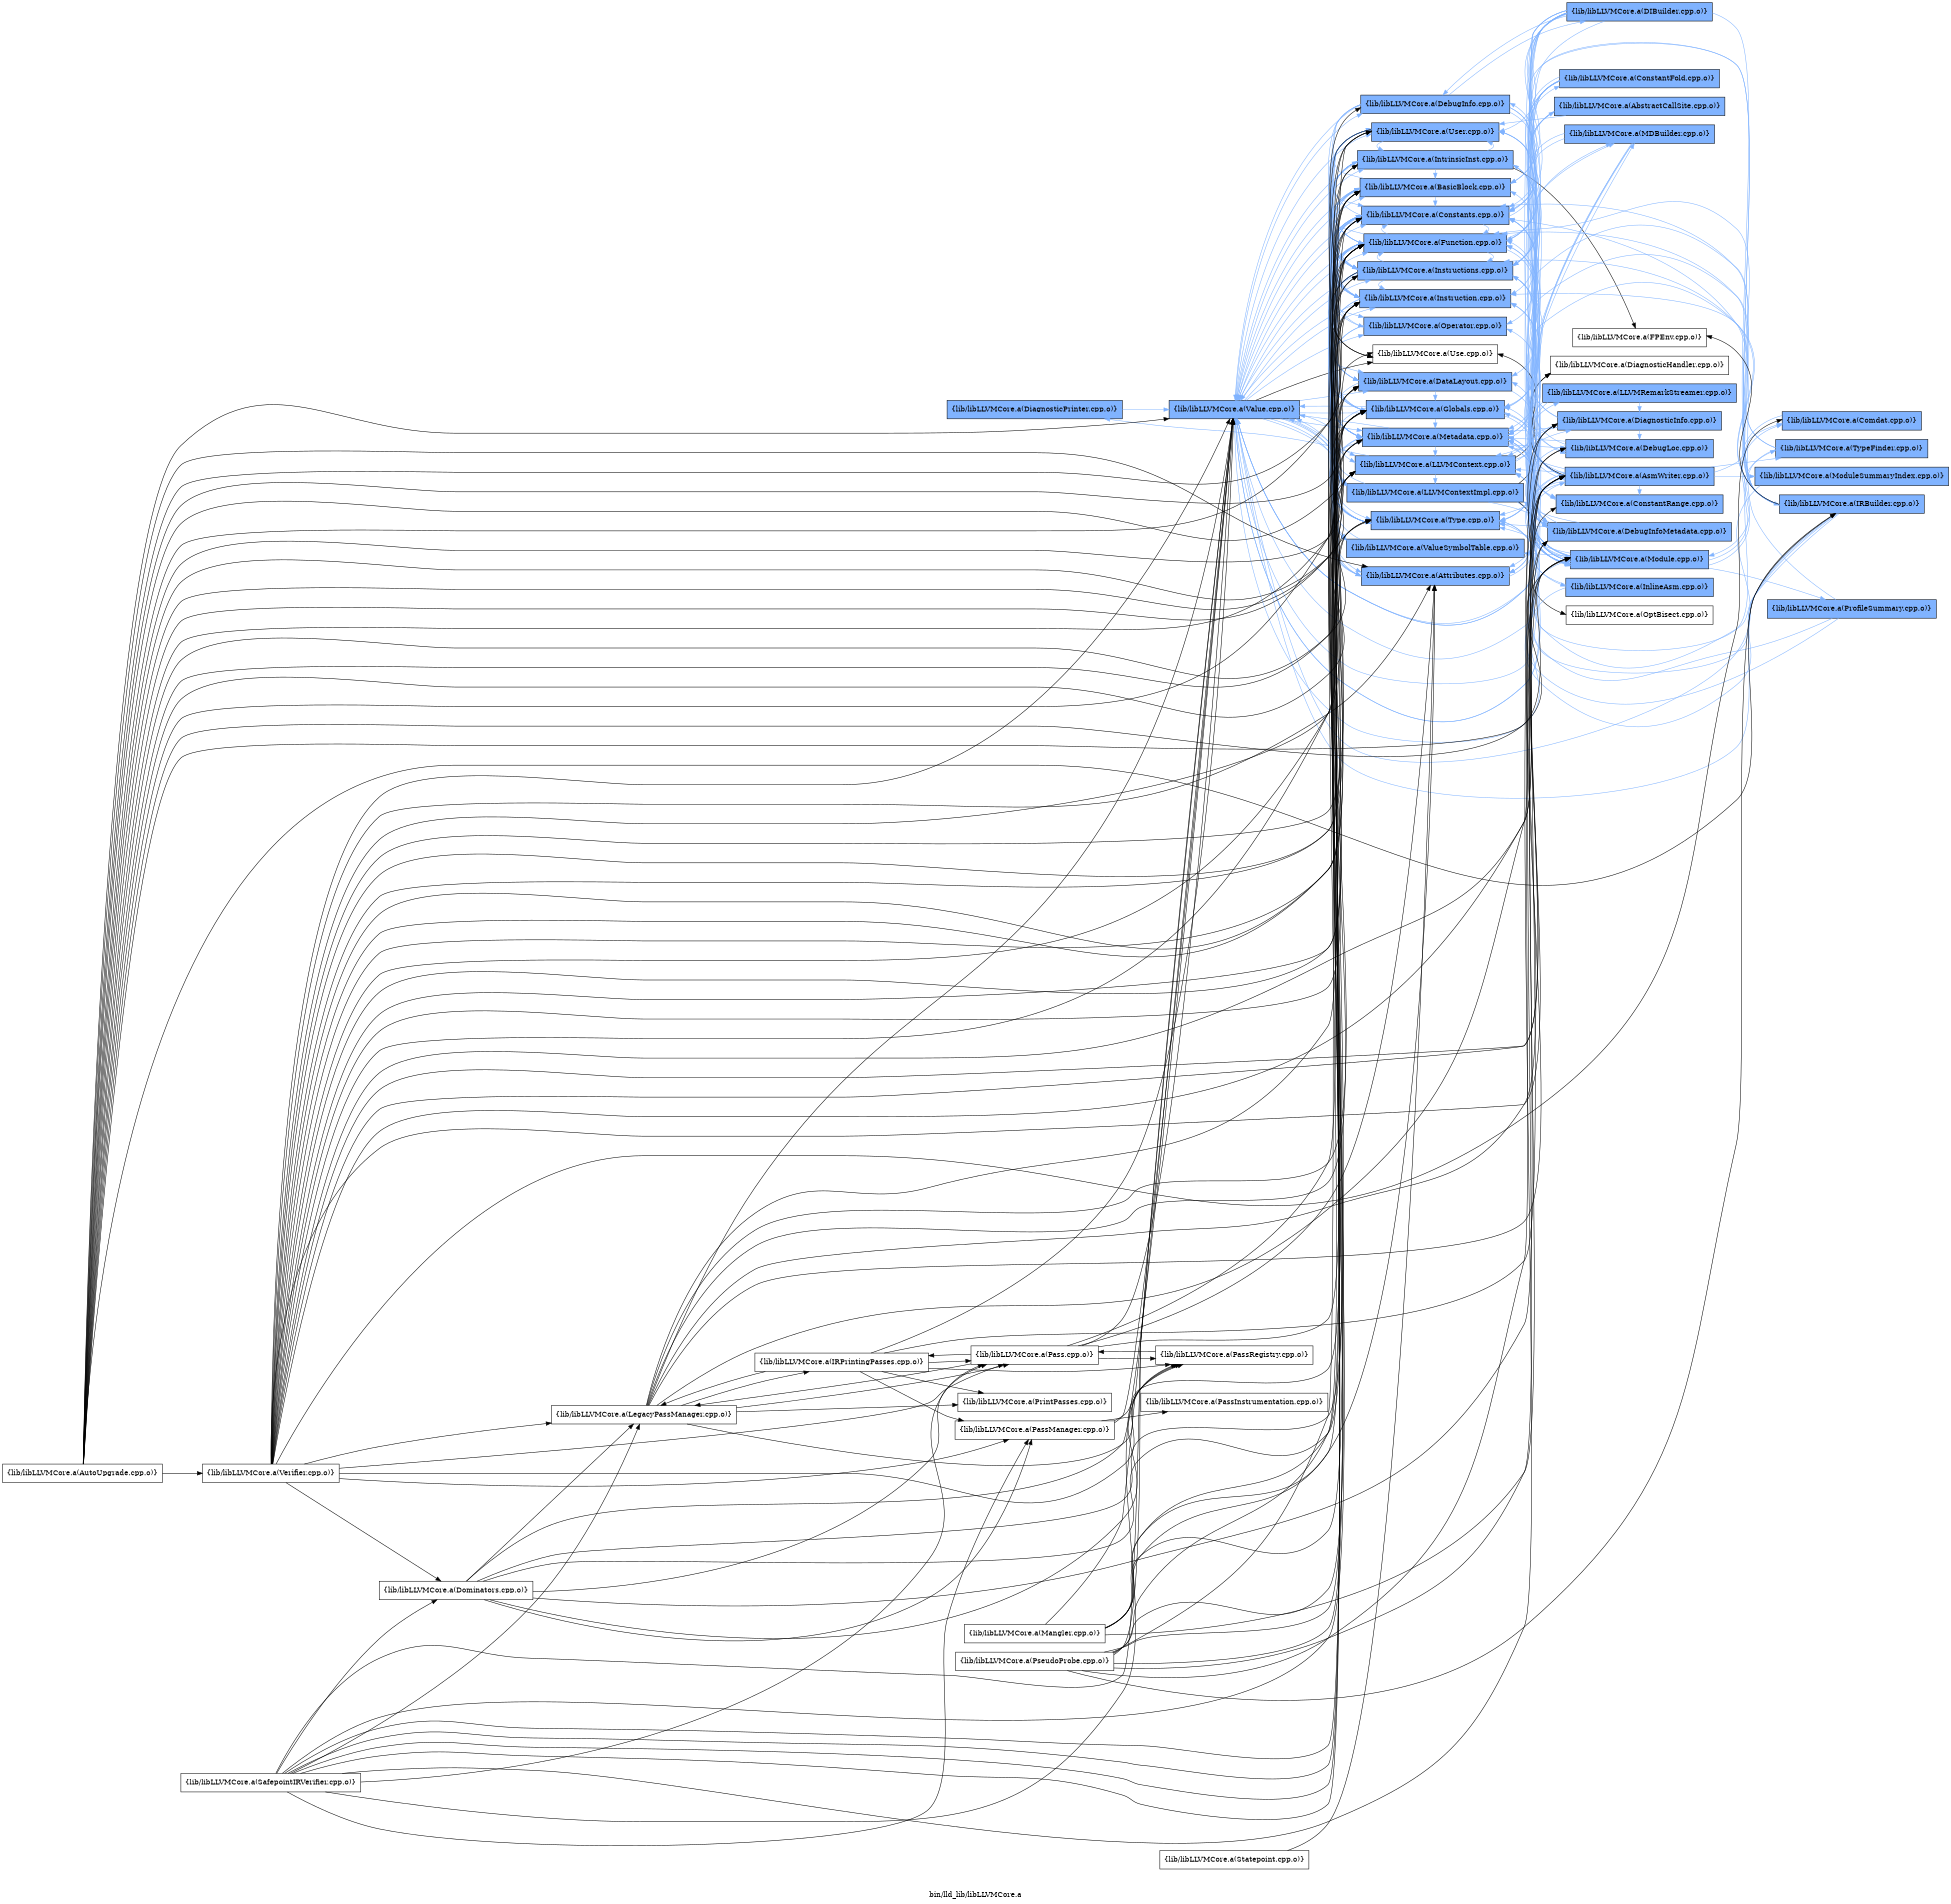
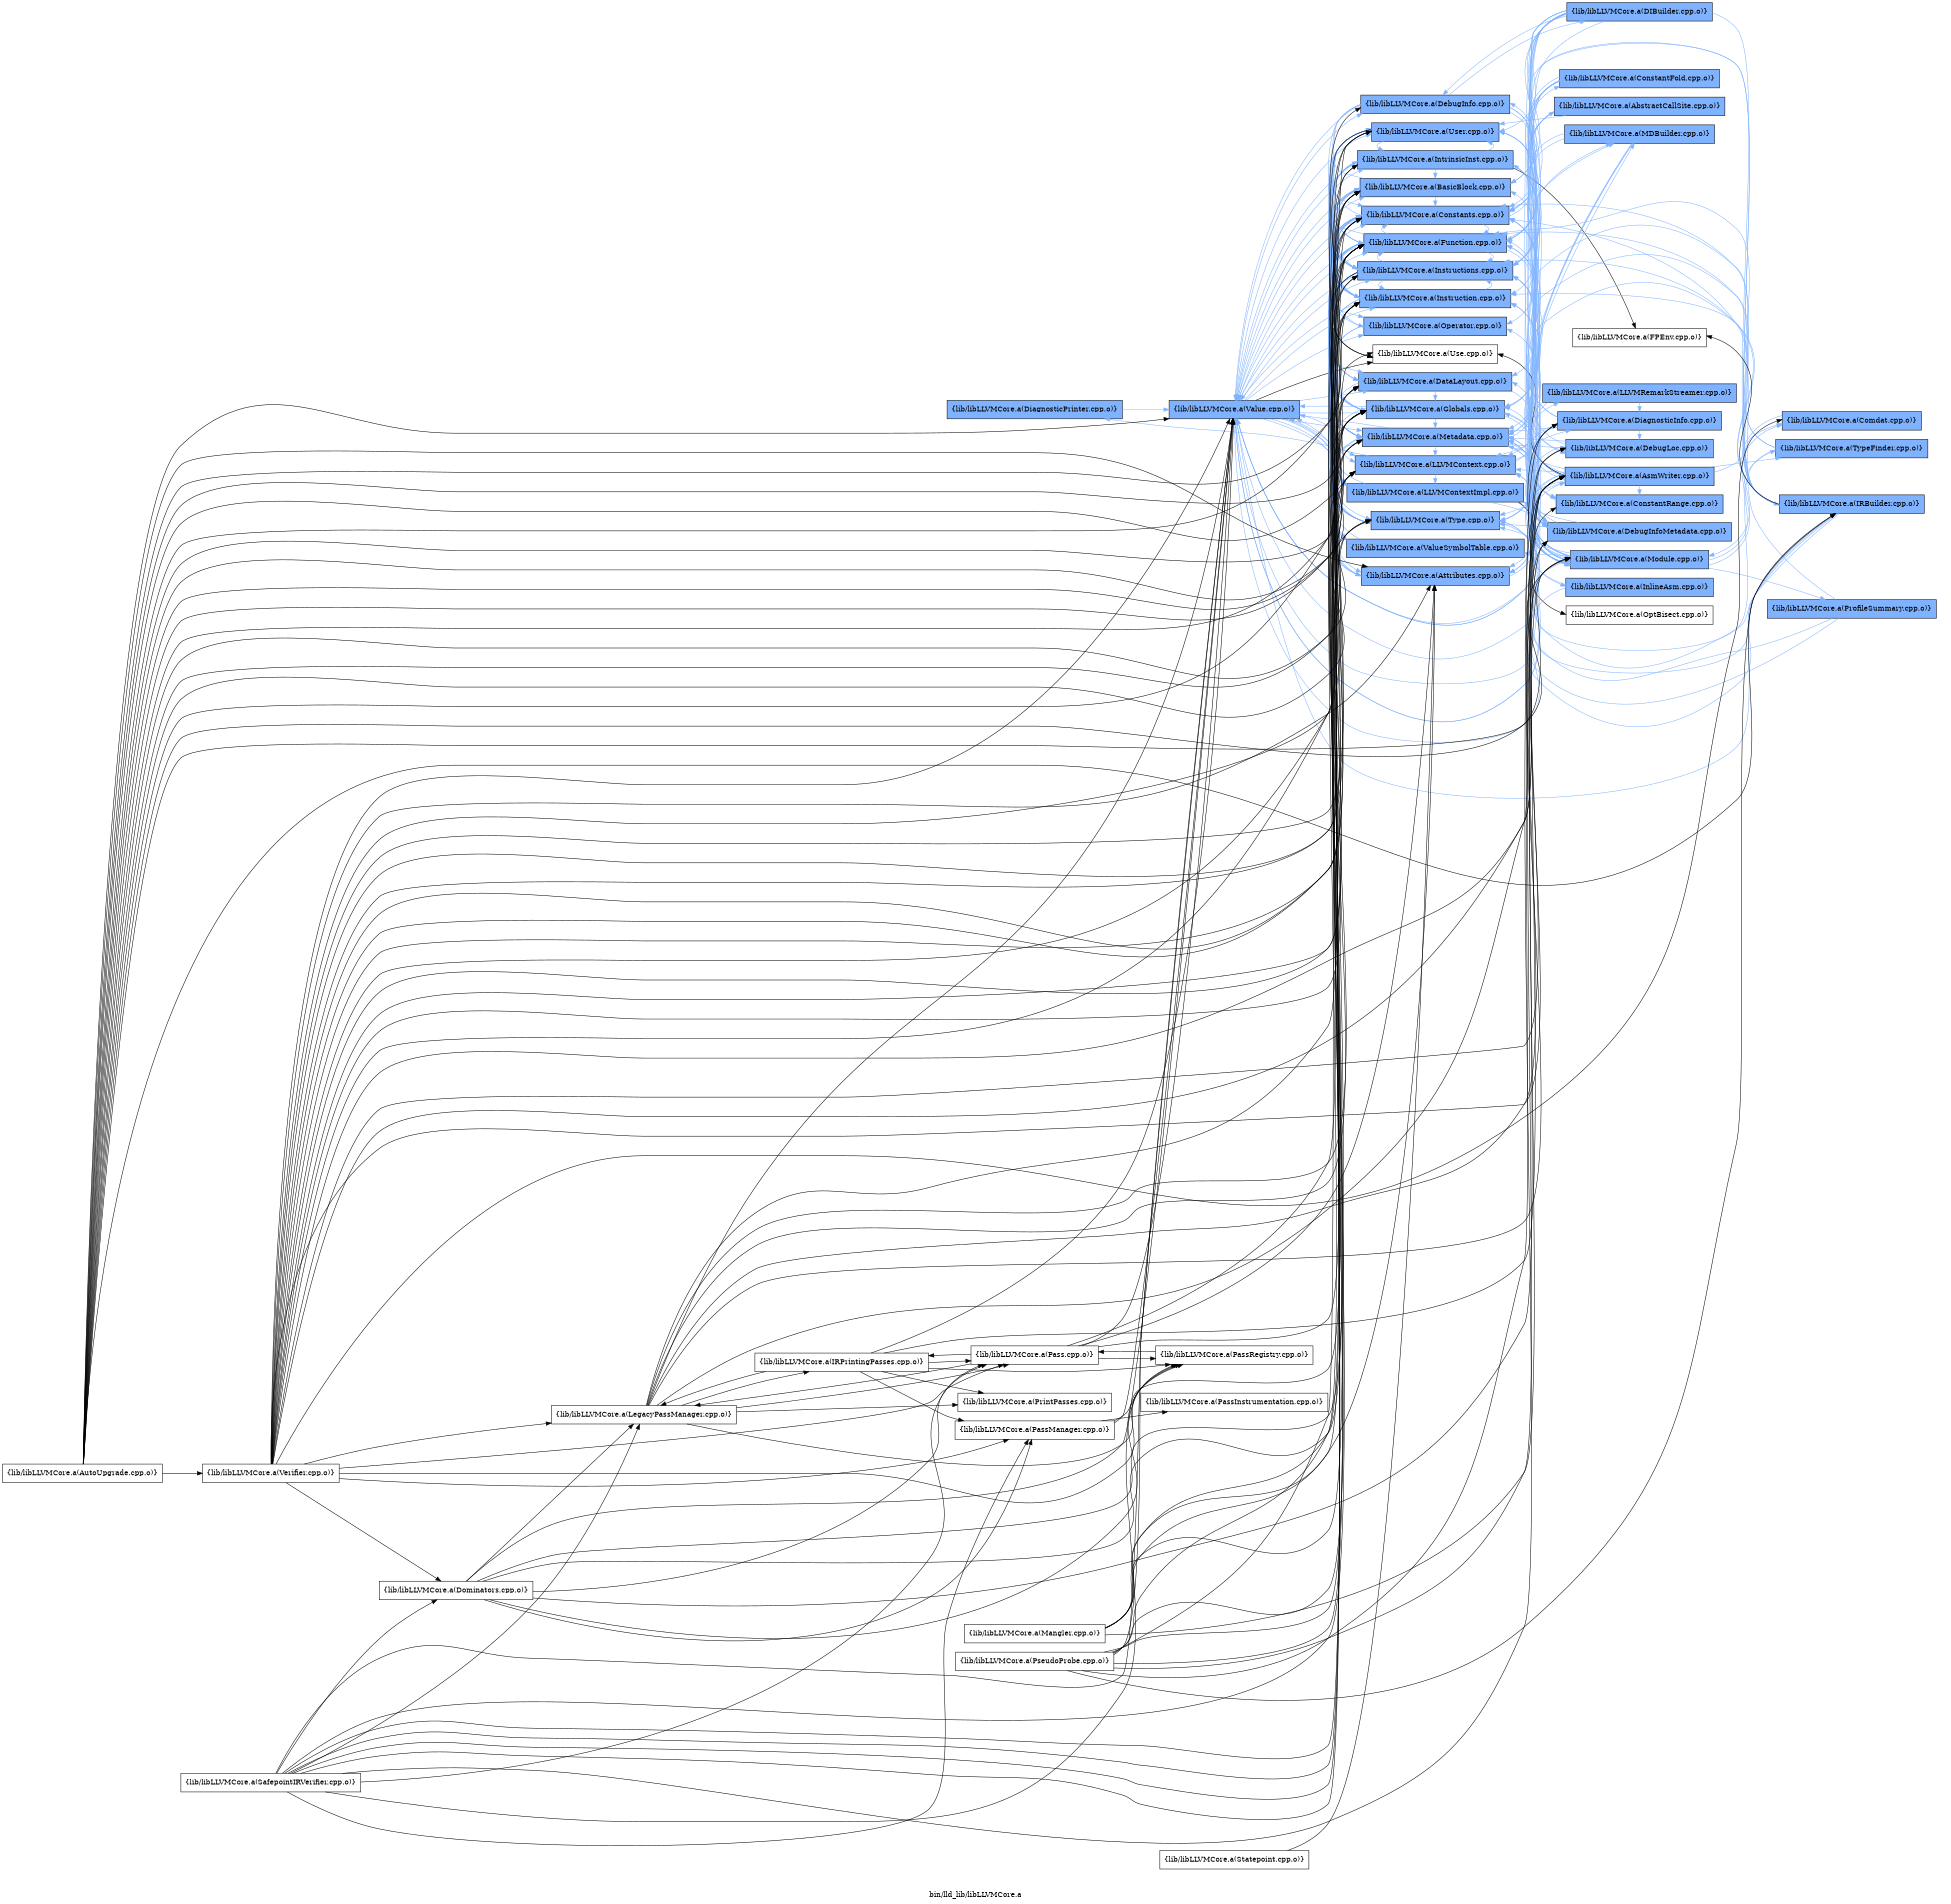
none -> (1491, 287)
(1334, 325) -> (1328, 342)
(1640, 365) -> none
(1852, 476) -> none
(1171, 1037) -> none
(1005, 1072) -> none
